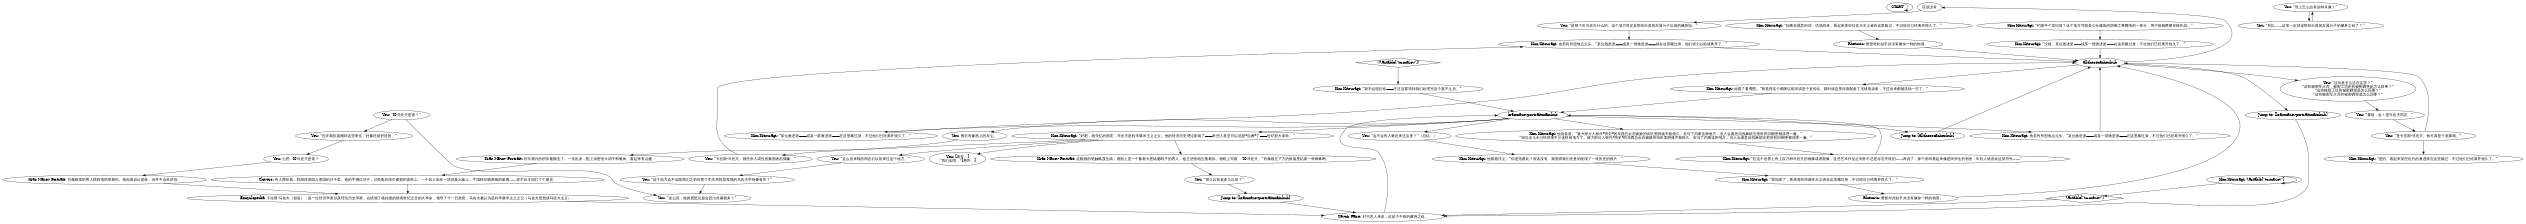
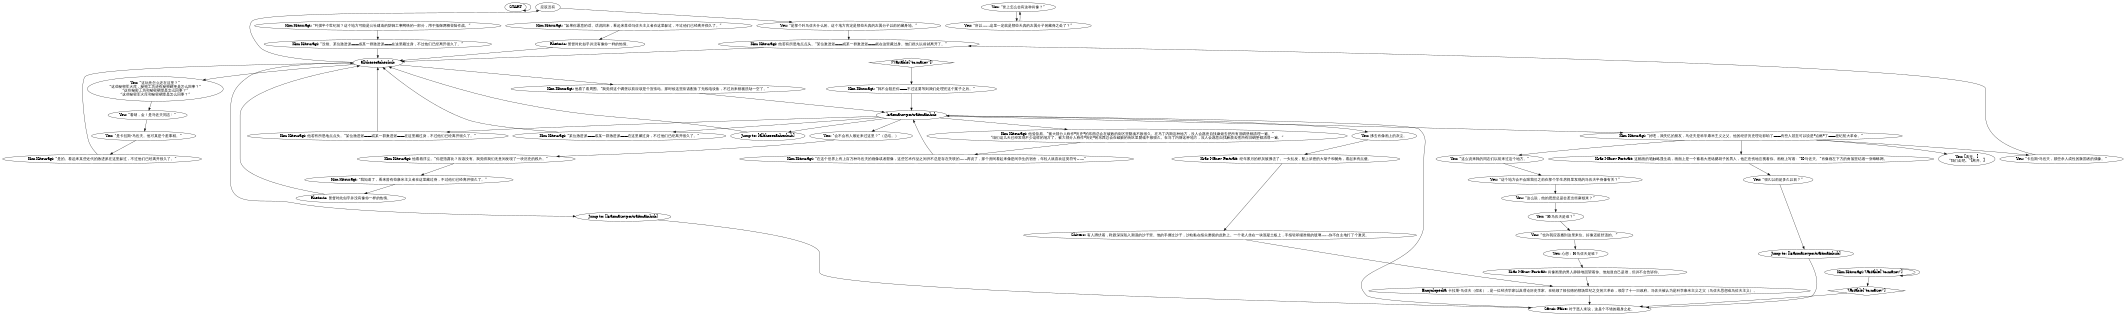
(2302, 67) -> (177, 67)
(523, 171) -> (1556, 206)
